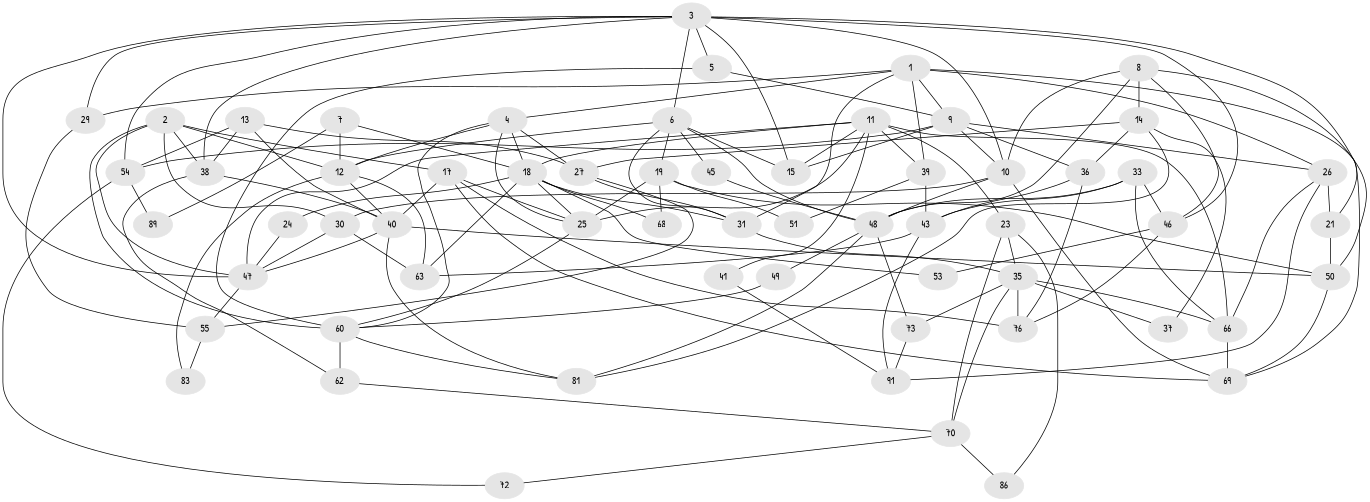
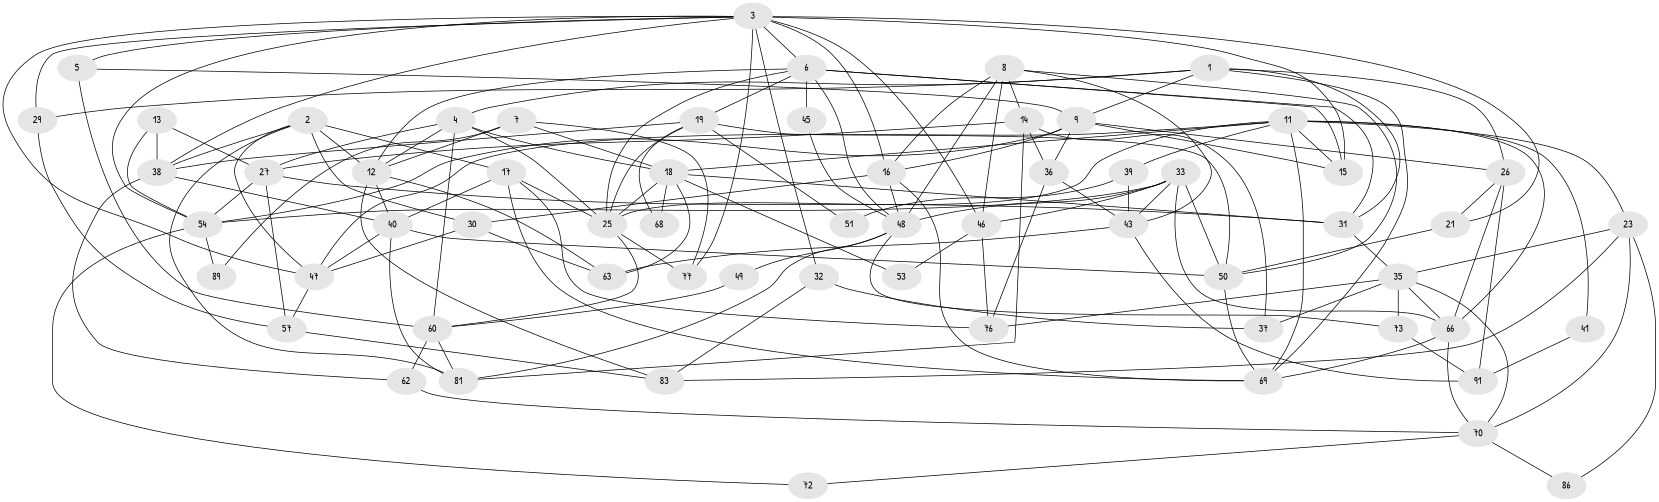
none -> (668, 110)
(918, 120) -> none
none -> (1169, 120)
none -> (352, 149)
(1006, 173) -> (886, 173)
(313, 185) -> none
none -> (234, 199)
none -> (695, 210)
(288, 225) -> none
none -> (1202, 225)
none -> (1303, 248)
none -> (687, 277)
none -> (819, 277)
(145, 278) -> (197, 298)
(205, 329) -> (287, 329)
none -> (1170, 368)
none -> (1450, 387)
